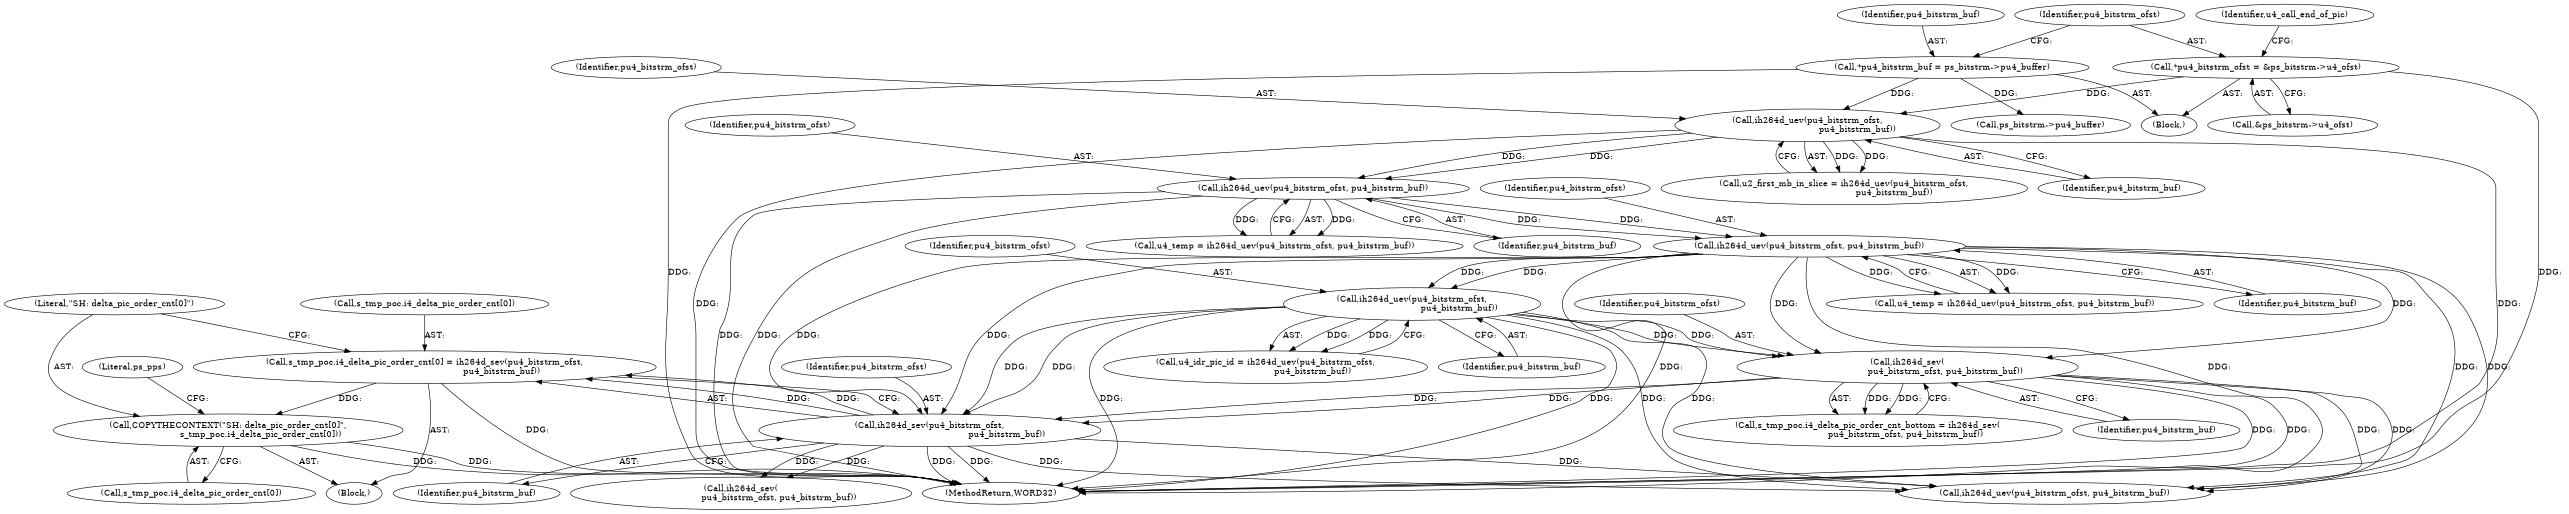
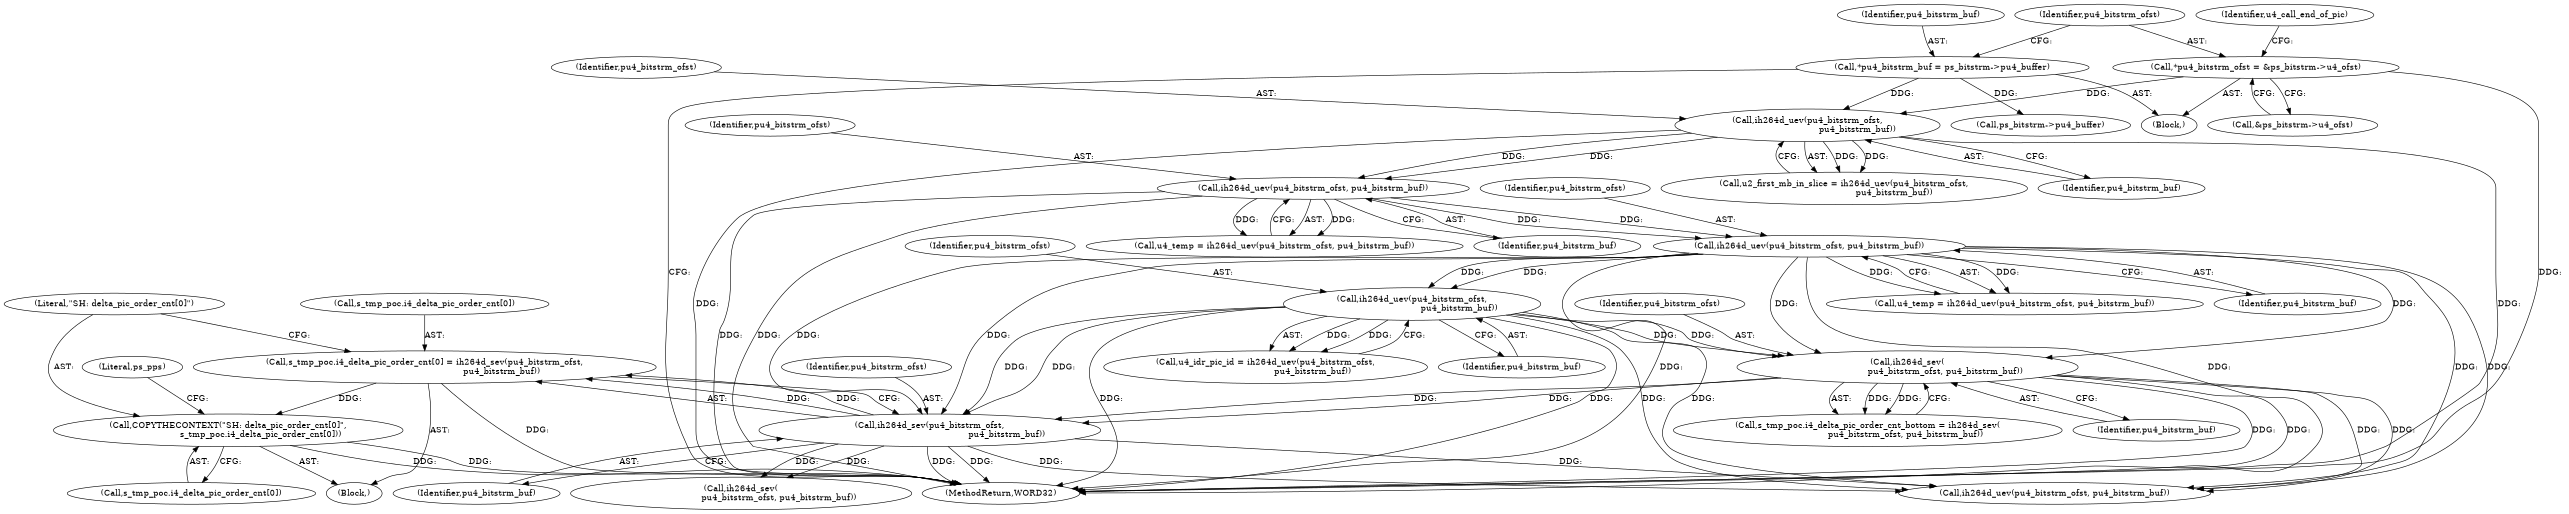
(2266, 94) -> (2266, 94)
(681, 272) -> (681, 272)
